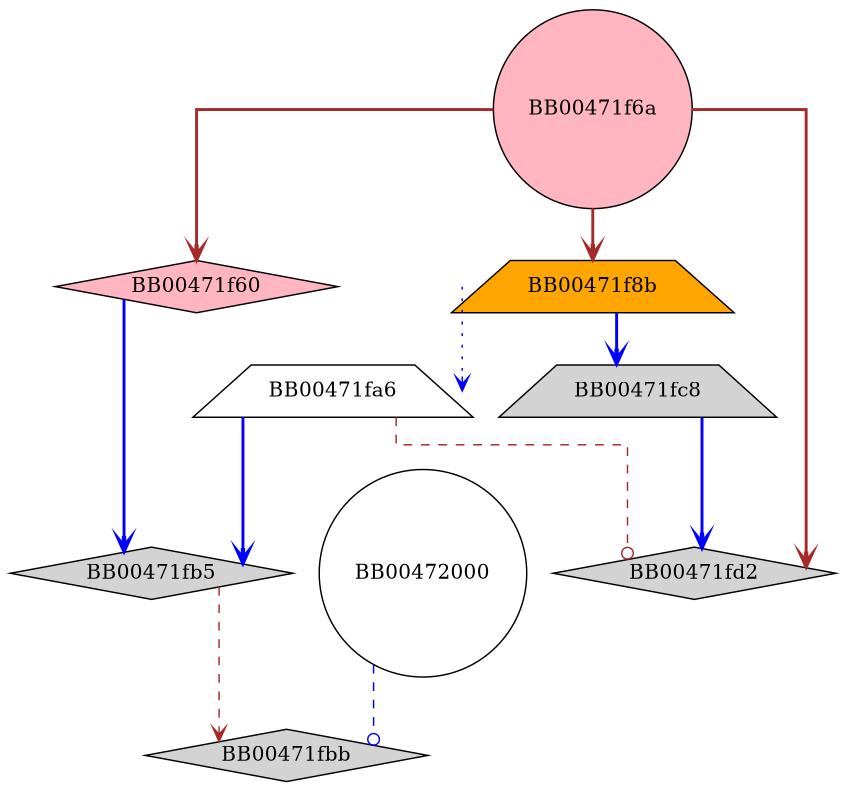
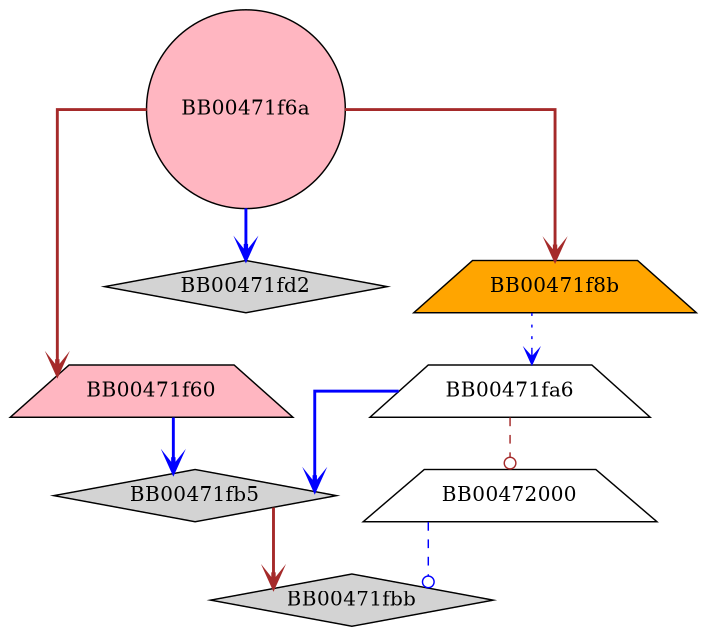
(806, 274) -> (246, 227)
(197, 287) -> (152, 391)
(638, 391) -> none
(549, 445) -> (510, 437)
(423, 573) -> (510, 496)
(219, 657) -> (273, 541)
